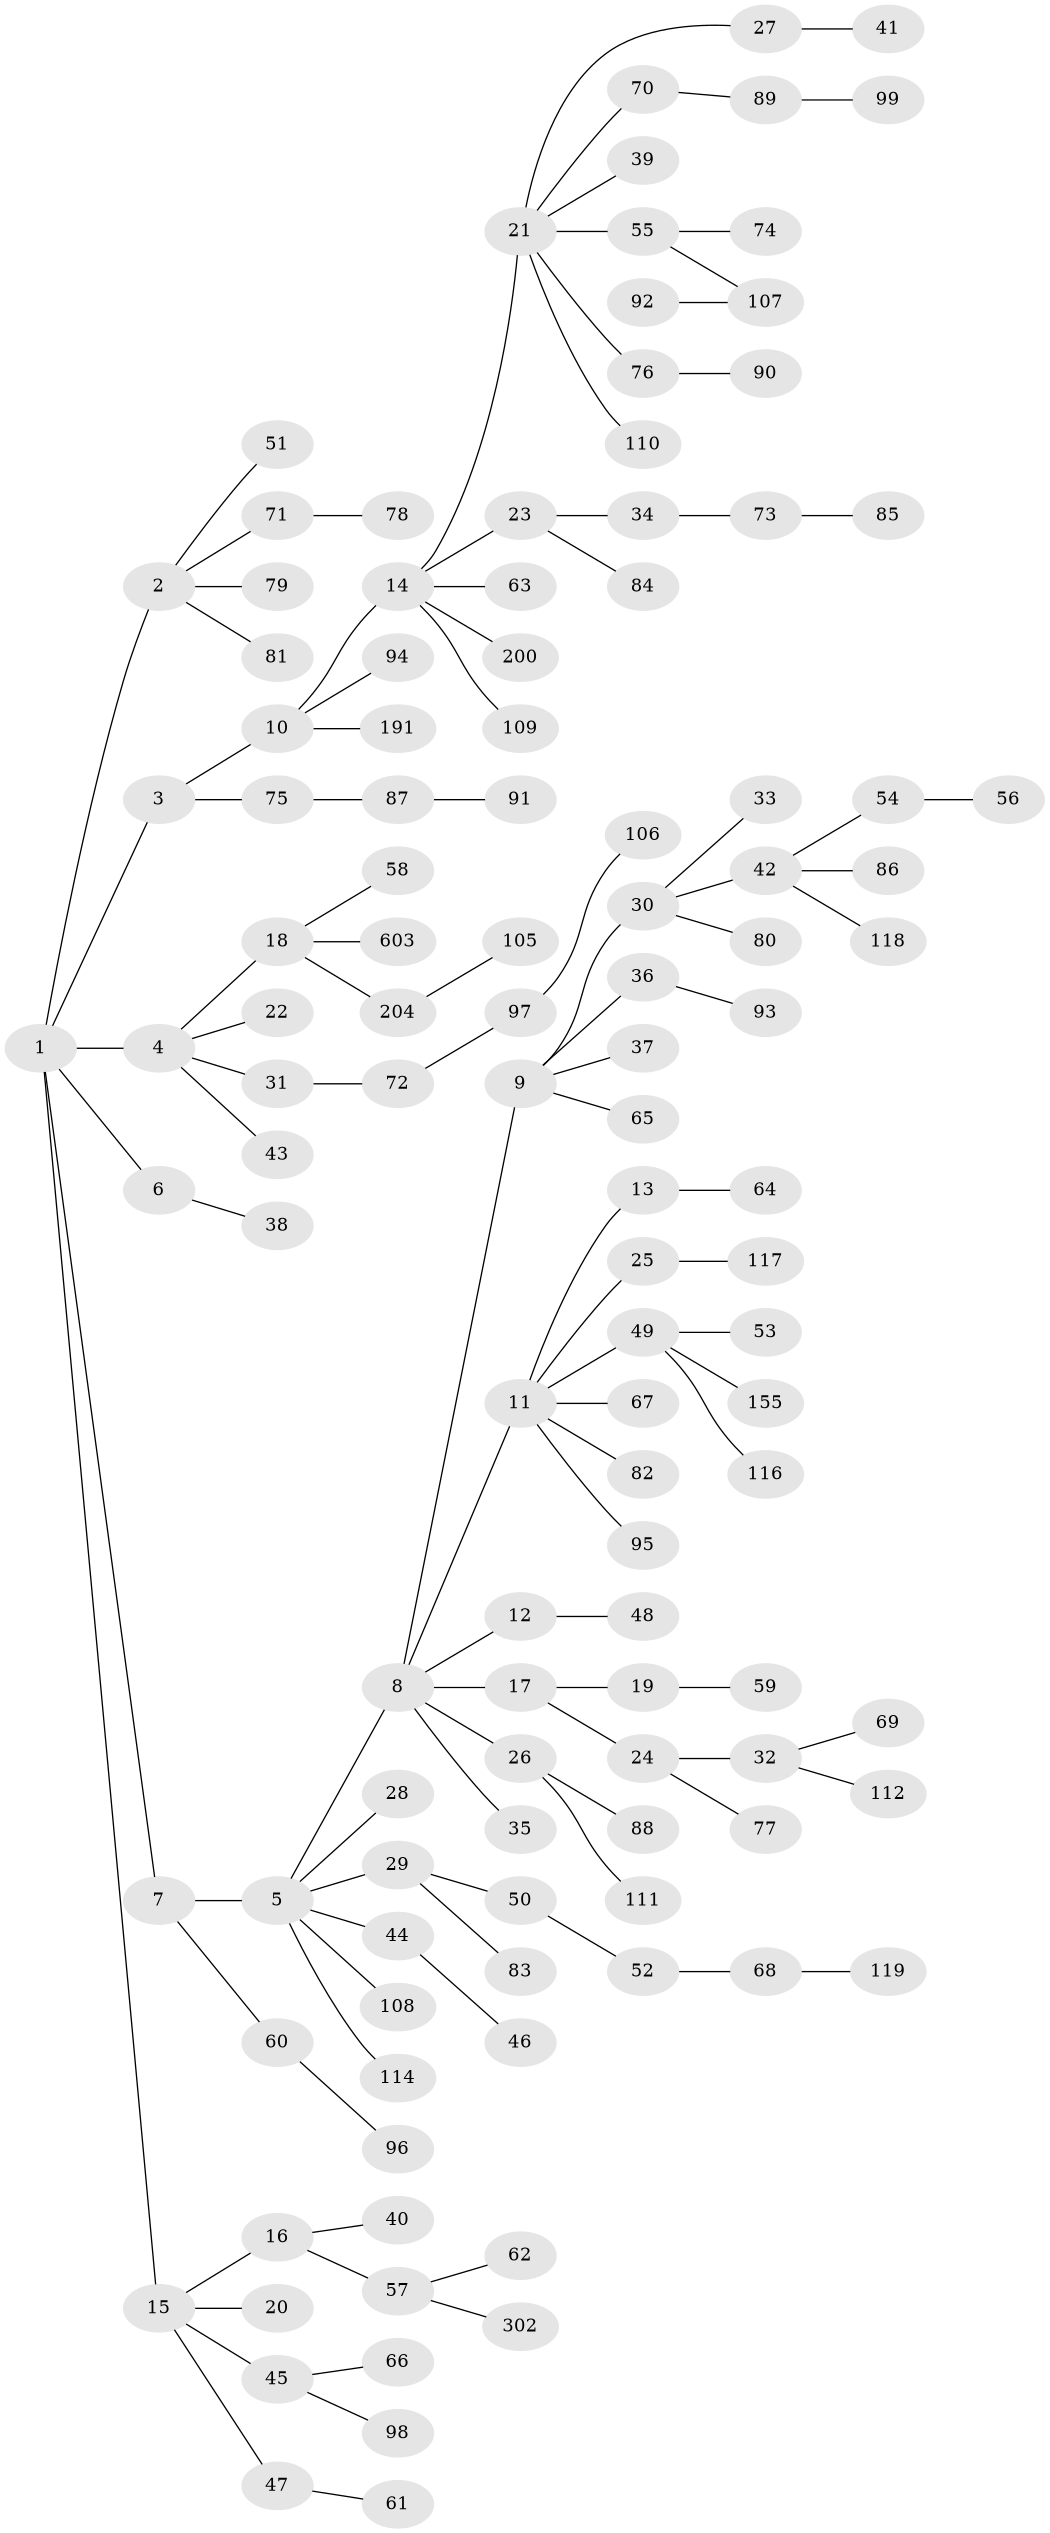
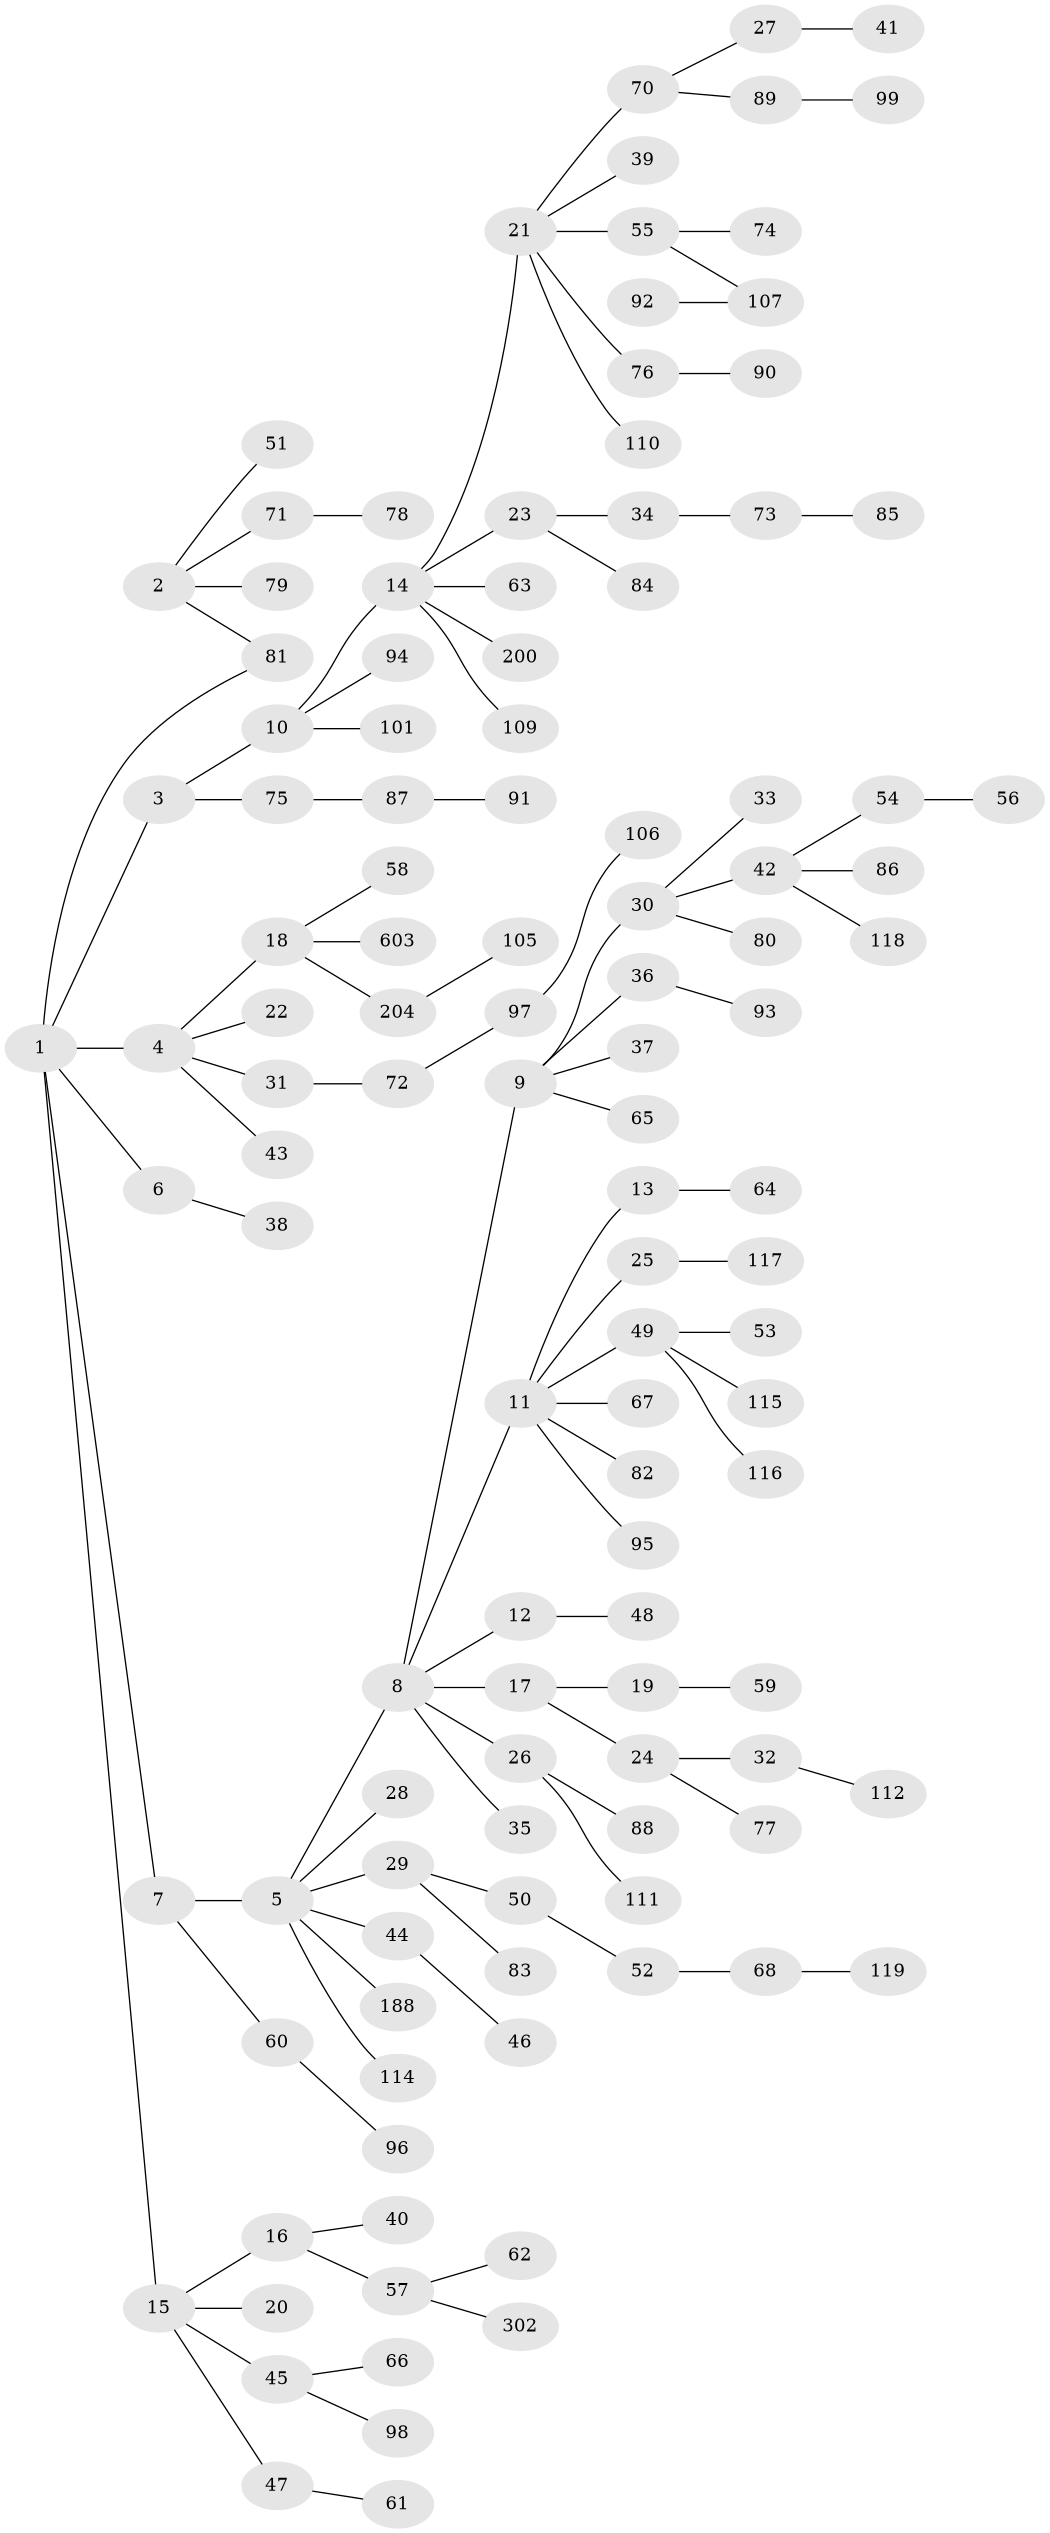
(588, 69) -> (705, 59)
(398, 729) -> (398, 729)
(89, 815) -> (95, 816)
(766, 1403) -> (766, 1403)
(888, 1723) -> none
(398, 2007) -> (398, 2007)
